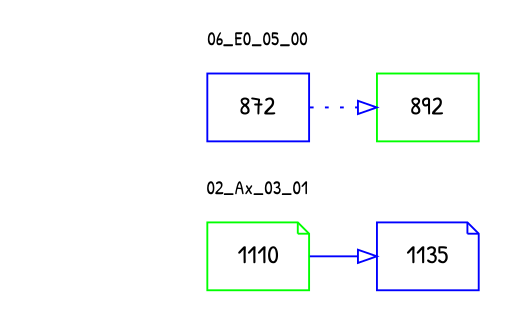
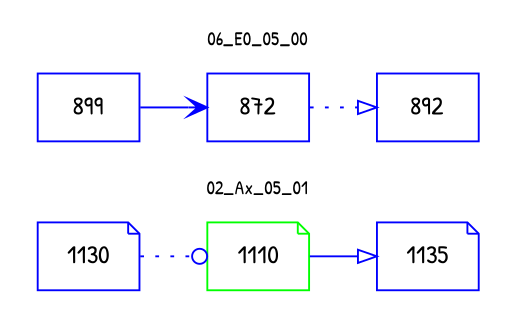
none -> (89, 107)
(428, 107) -> (428, 107)
(258, 189) -> (258, 189)
none -> (89, 256)
